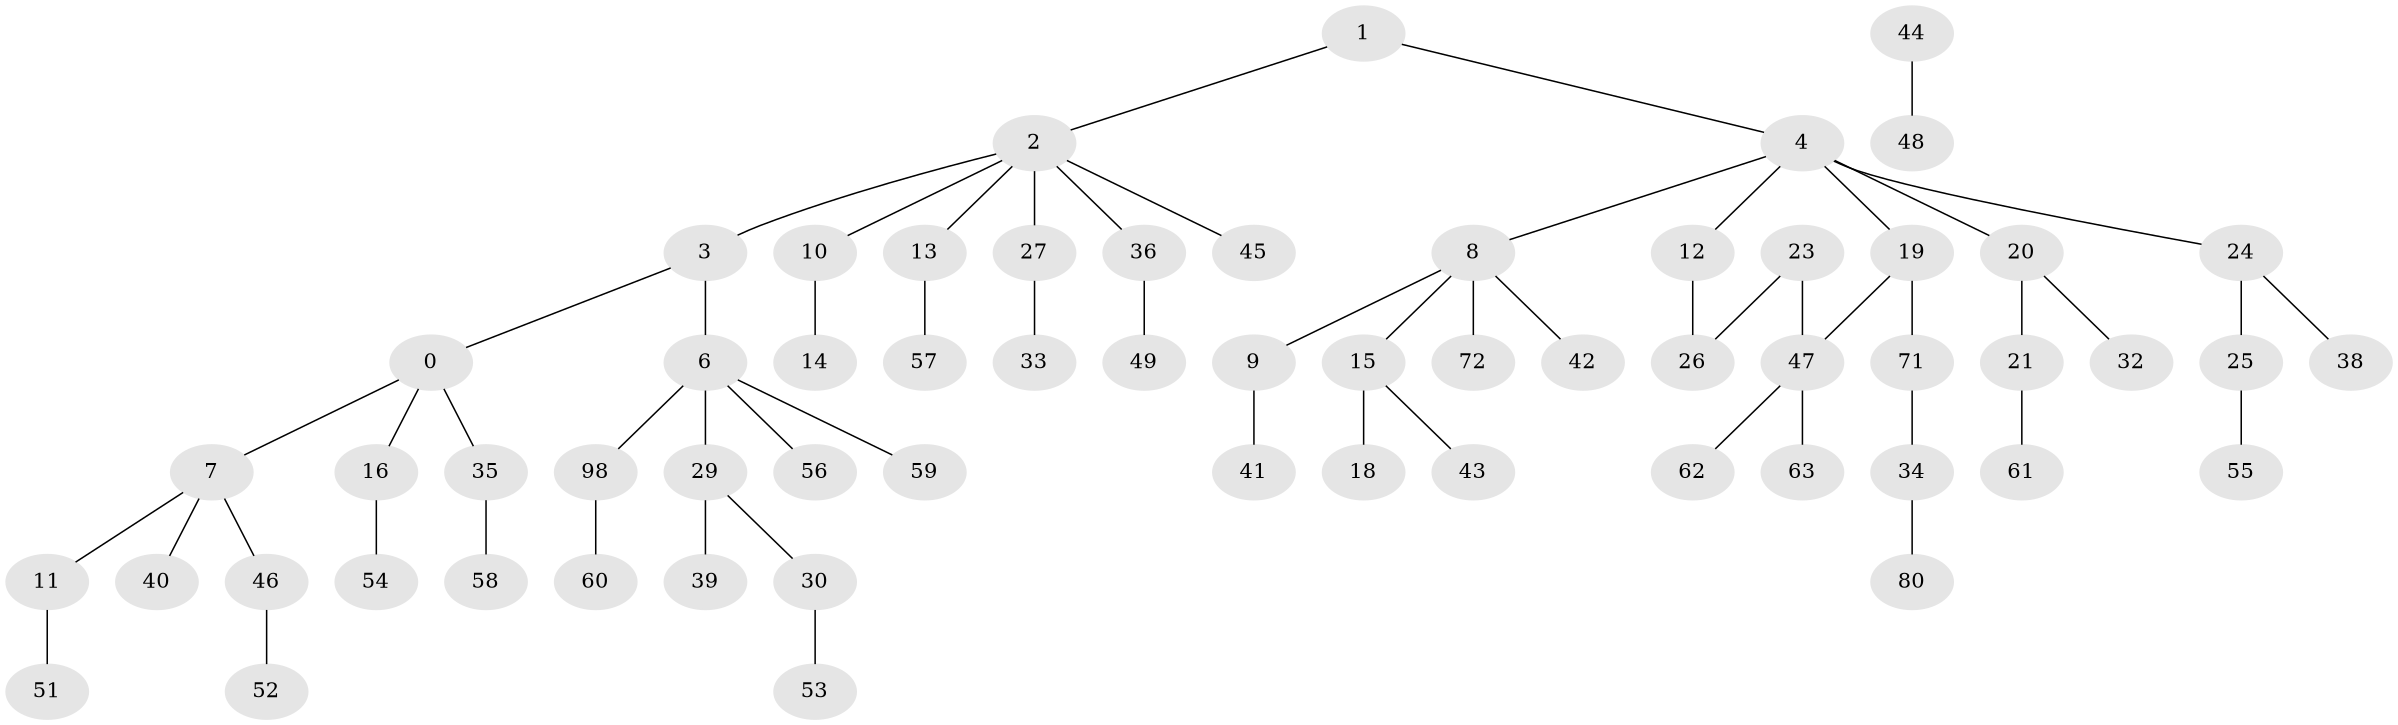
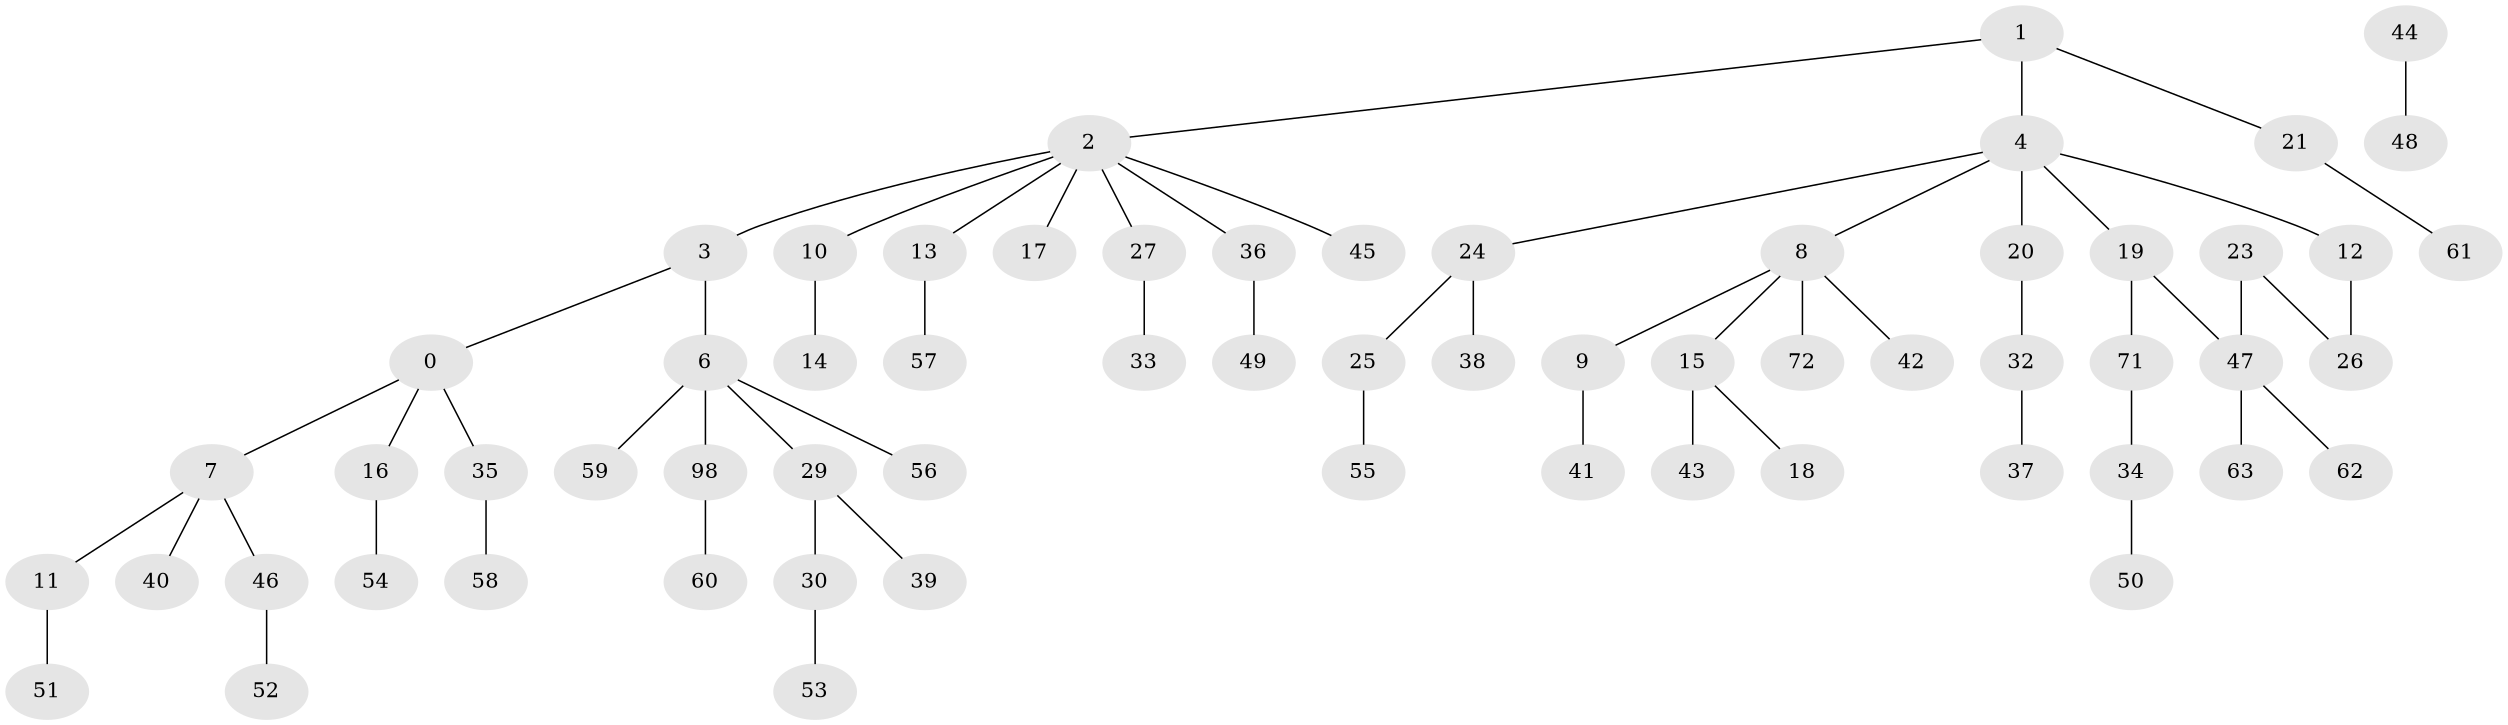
none -> (1035, 253)
(2022, 308) -> (2159, 88)
none -> (2022, 472)
(1912, 582) -> (2132, 582)
